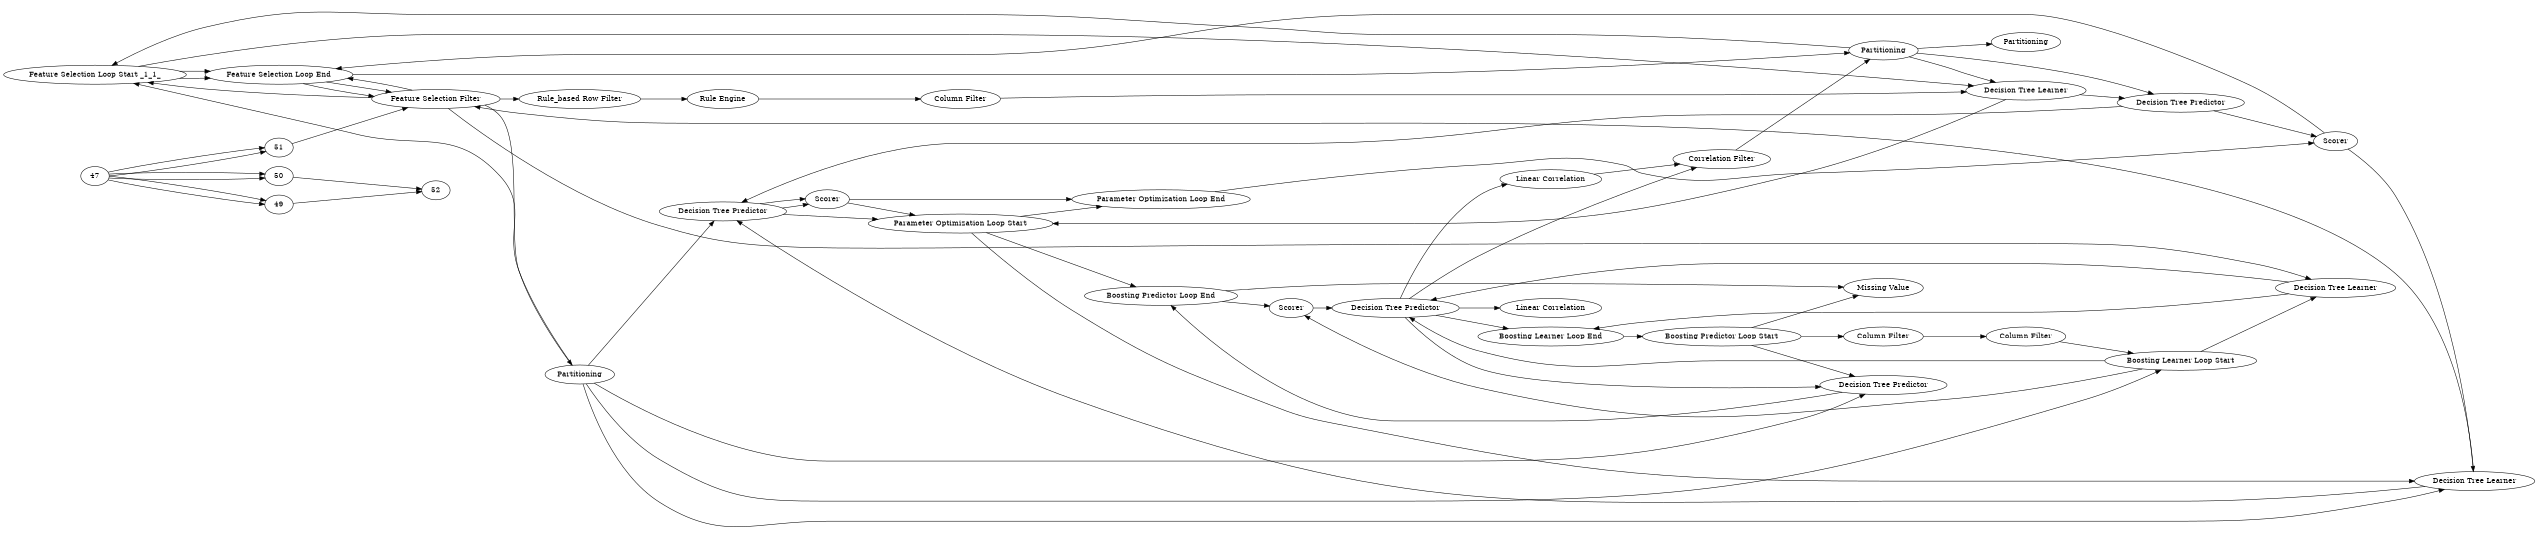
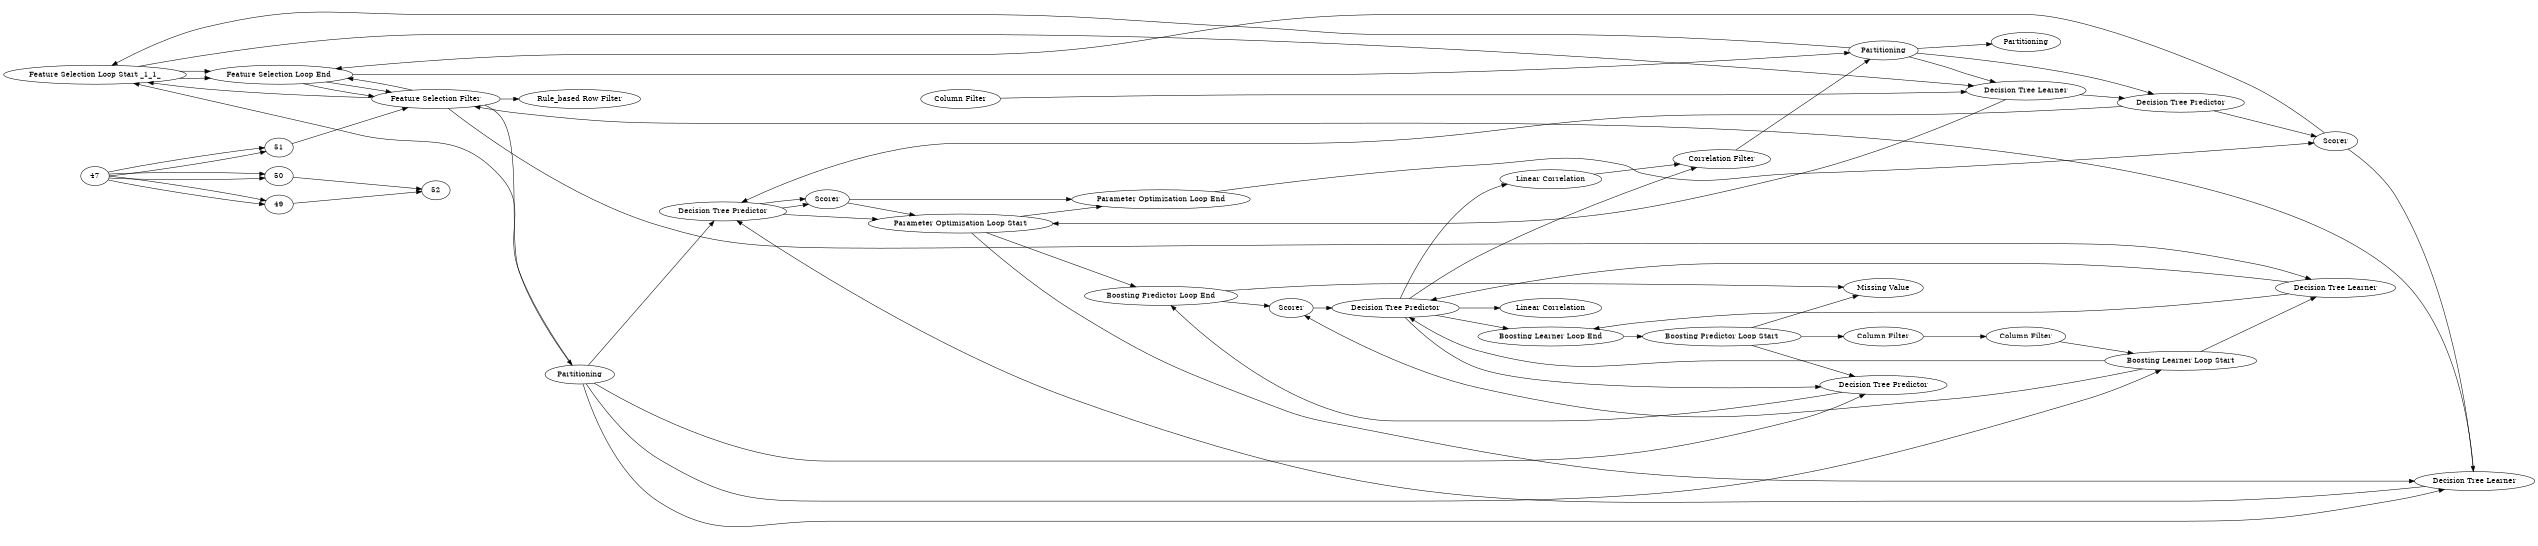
(723, 99) -> none
